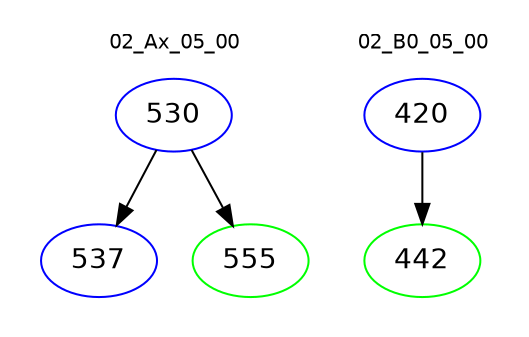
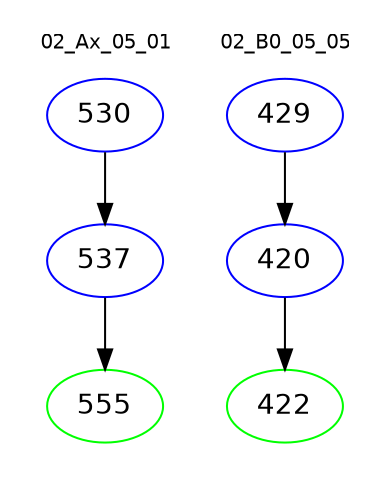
(175, 43) -> (106, 43)
(423, 43) -> (286, 43)
none -> (285, 115)
(207, 179) -> (105, 324)
(422, 261) -> (285, 406)
